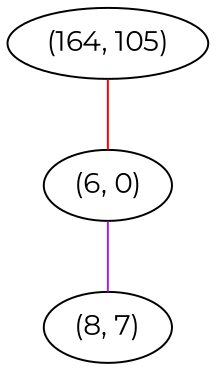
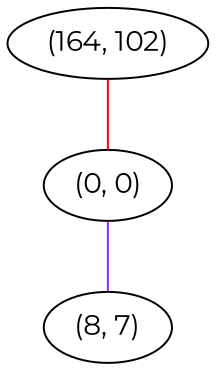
(108, 43) -> (108, 43)
(108, 185) -> (108, 185)
